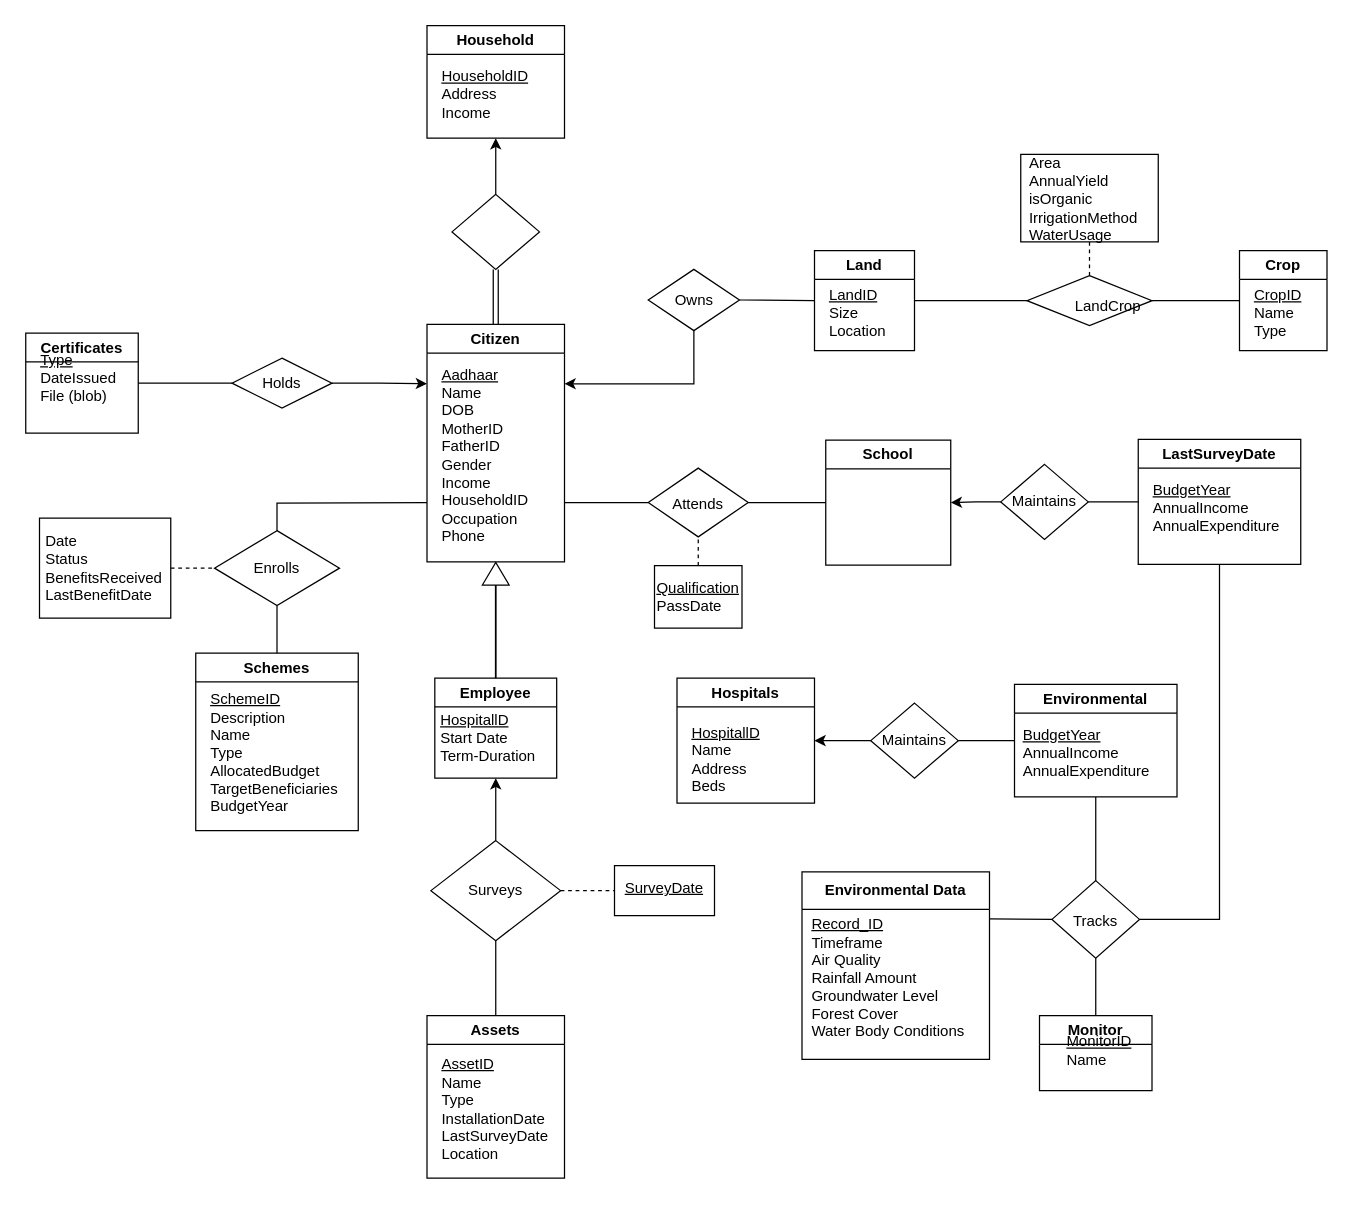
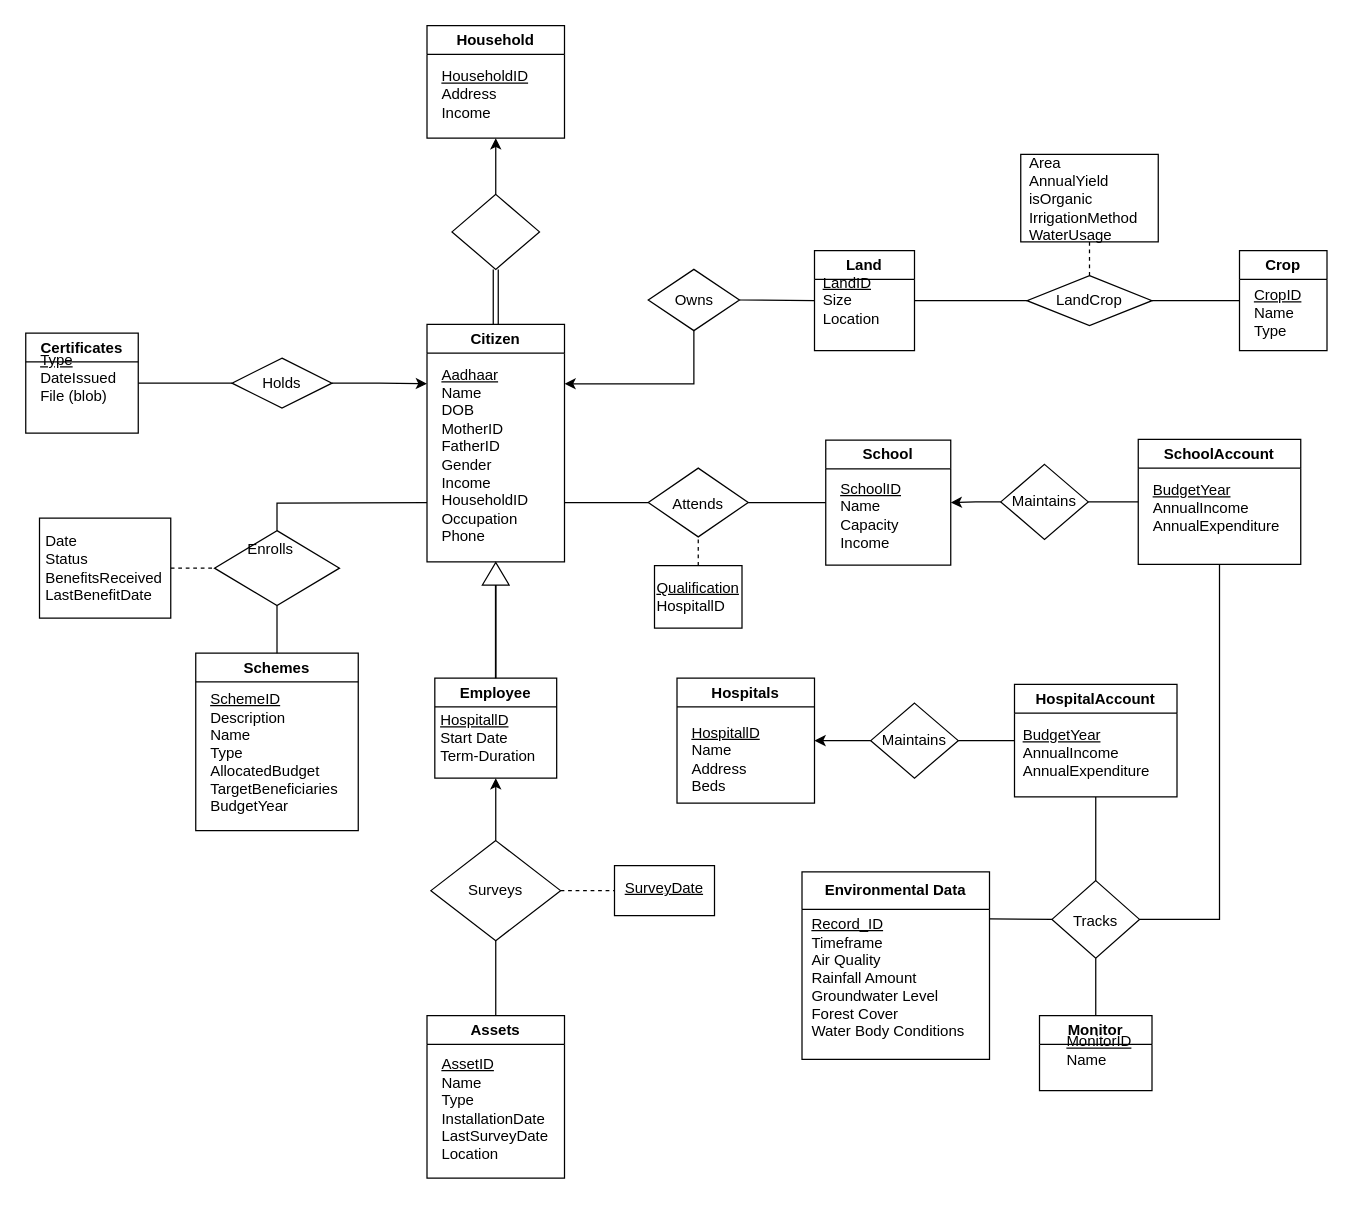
(1108, 307) -> (1089, 301)
(868, 313) -> (861, 301)
(1219, 454) -> (1219, 454)
none -> (882, 515)
(277, 568) -> (271, 549)
(703, 597) -> (703, 597)
(1096, 699) -> (1096, 699)
